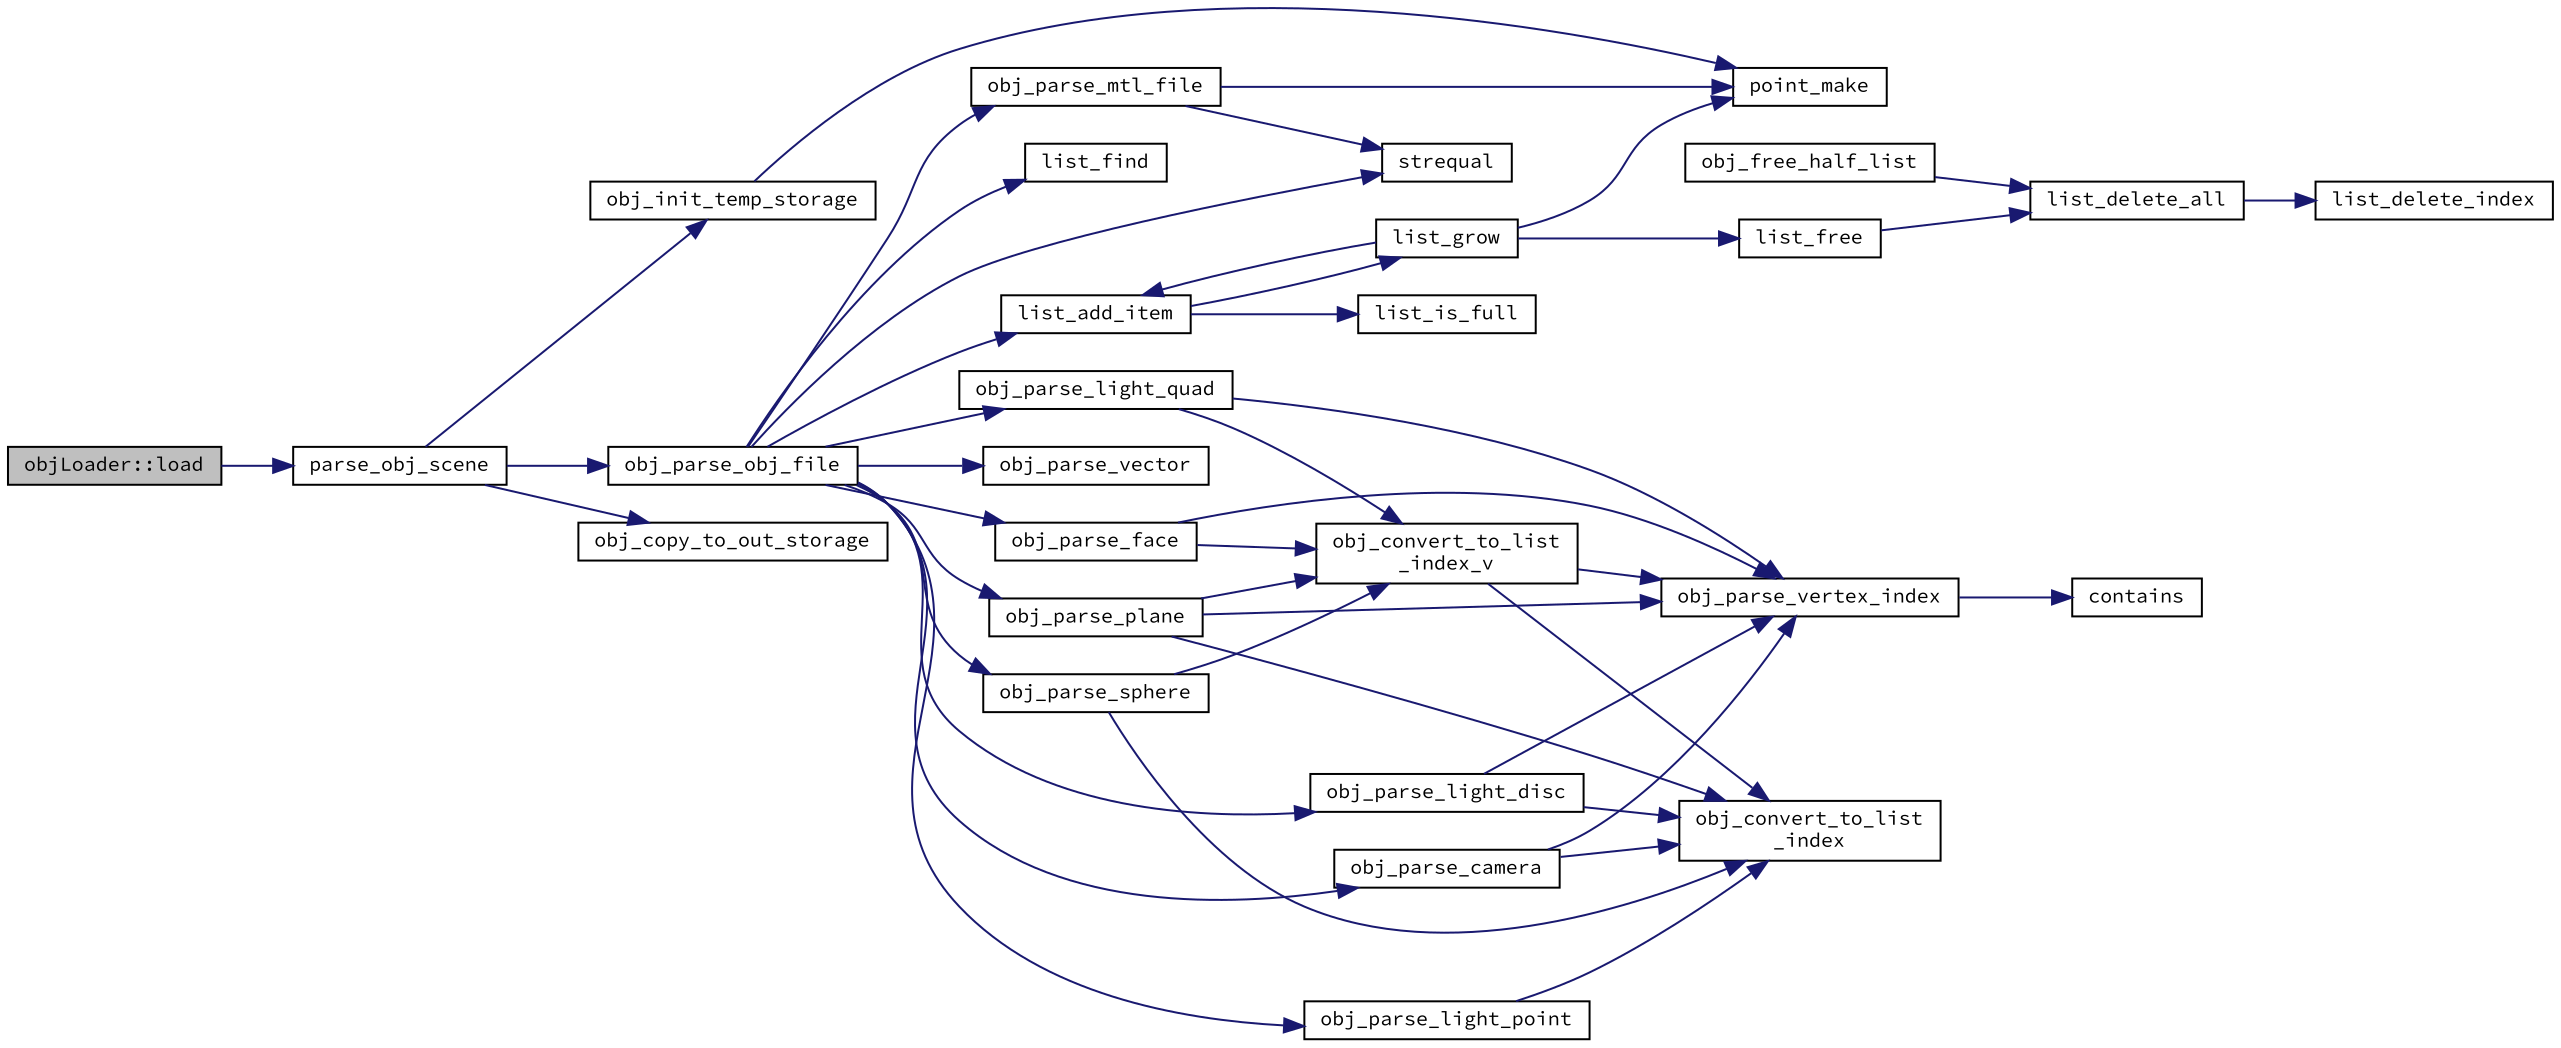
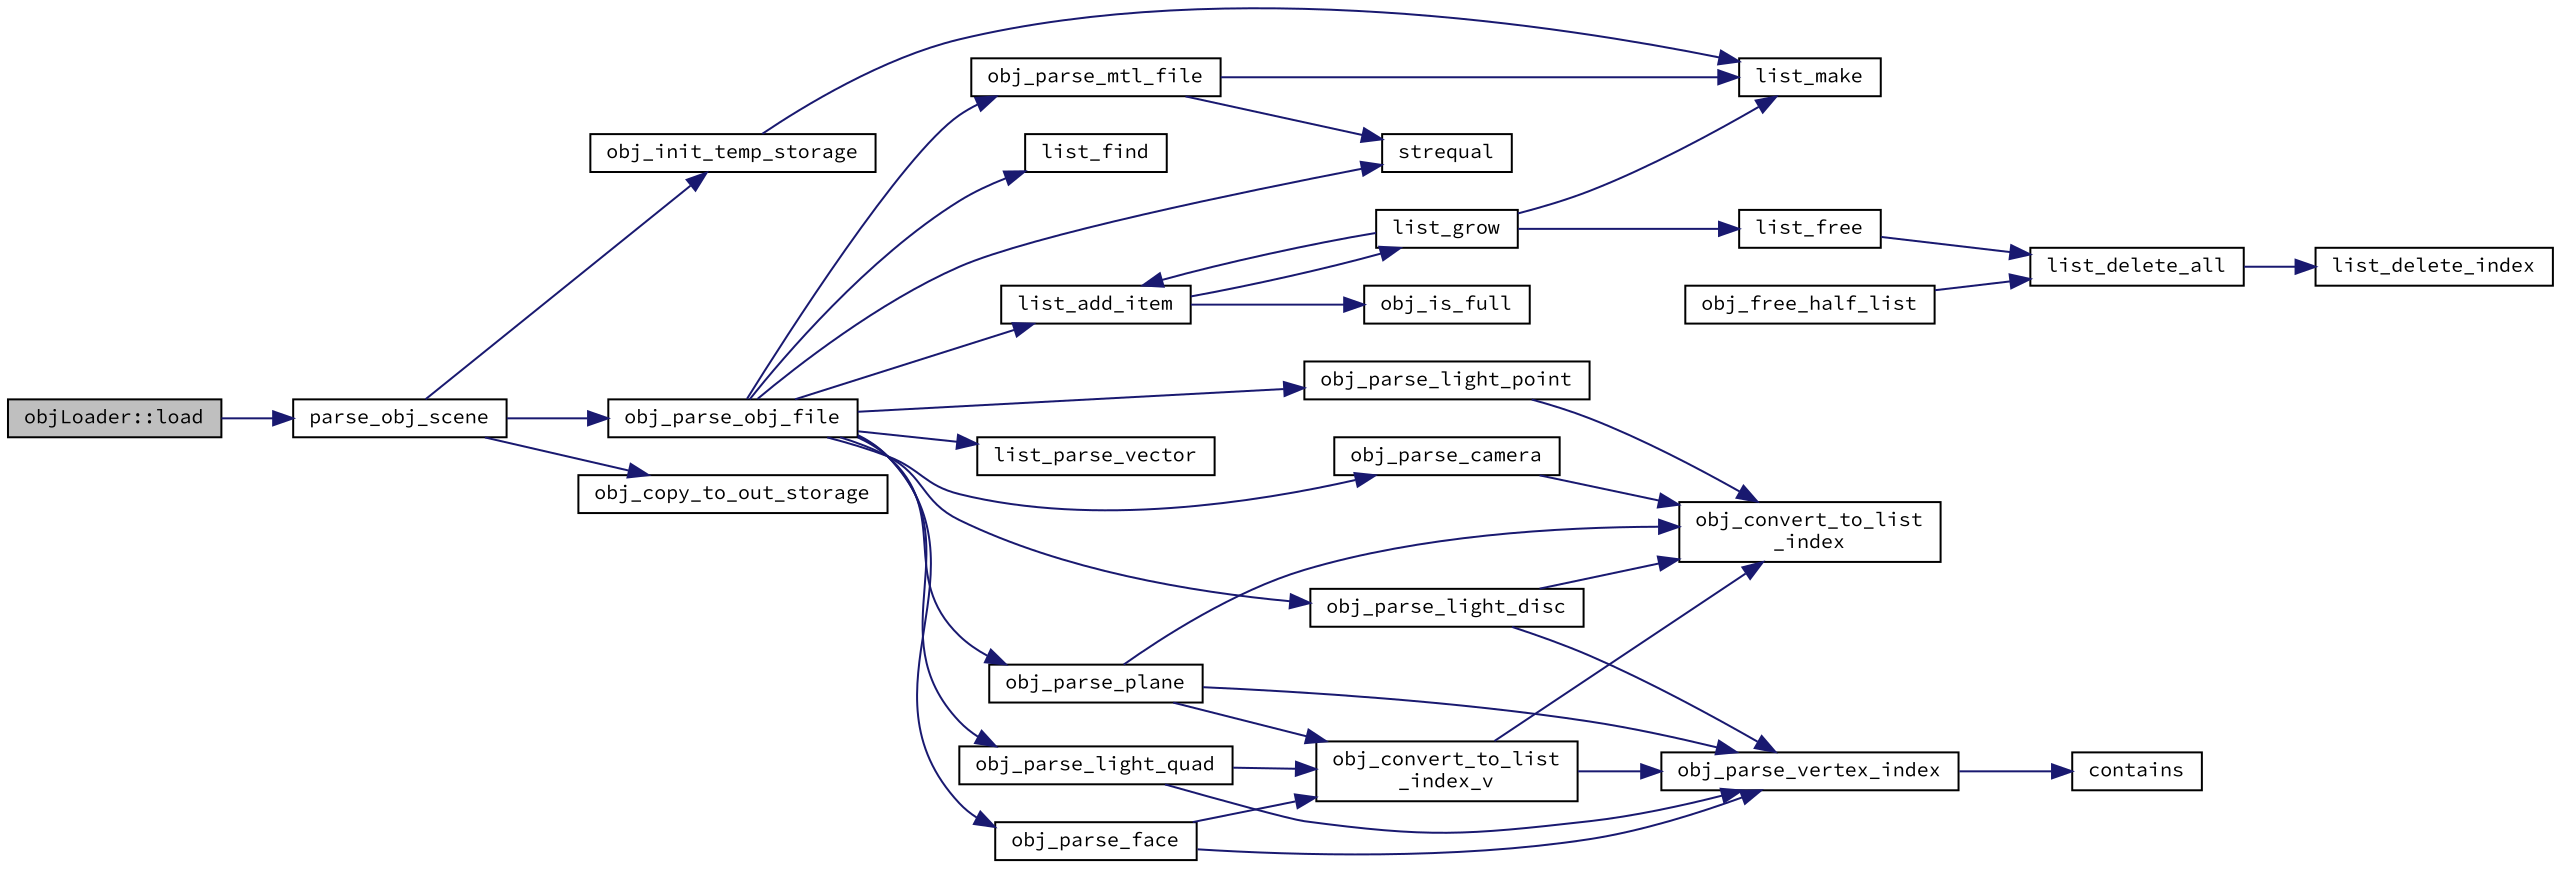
(1810, 87) -> (1810, 77)
(1447, 314) -> (1447, 305)
(1096, 466) -> (1096, 456)
(1096, 693) -> none
(1680, 758) -> none
